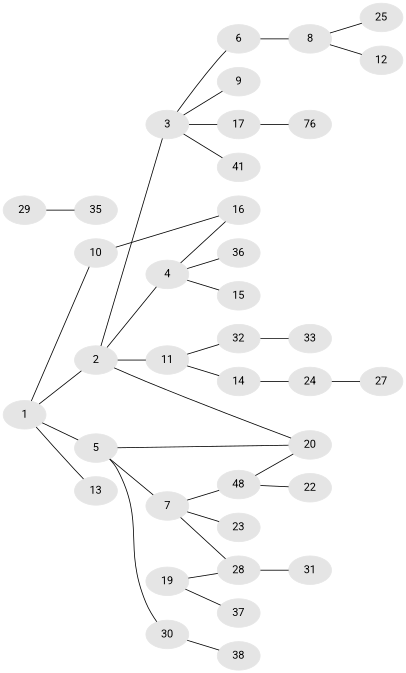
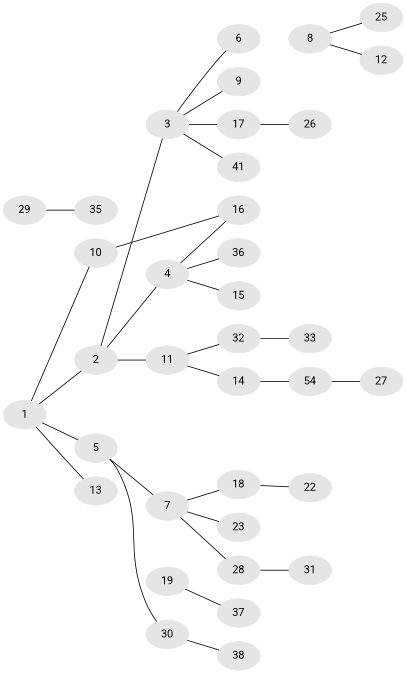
(275, 39) -> none
(310, 125) -> (310, 125)
(310, 381) -> (310, 381)
(310, 445) -> none
(239, 485) -> (239, 485)
(203, 576) -> none
